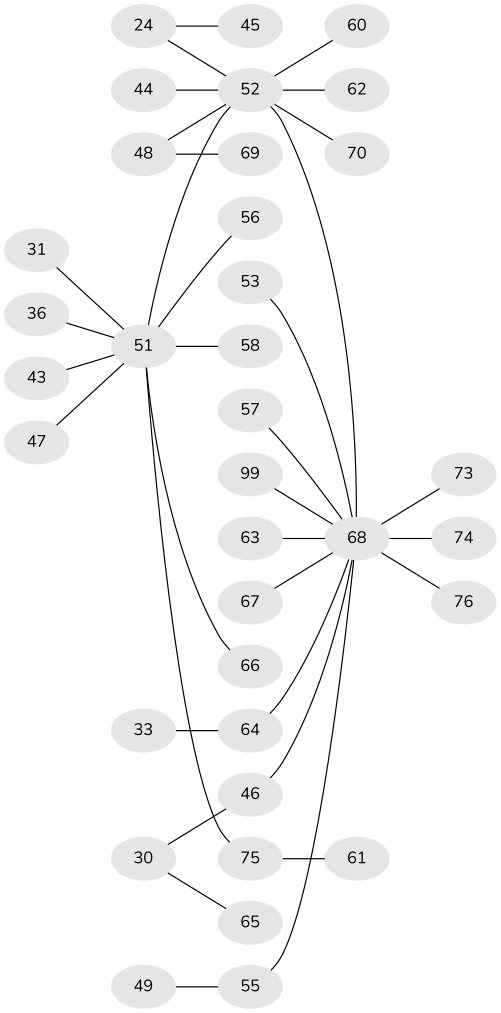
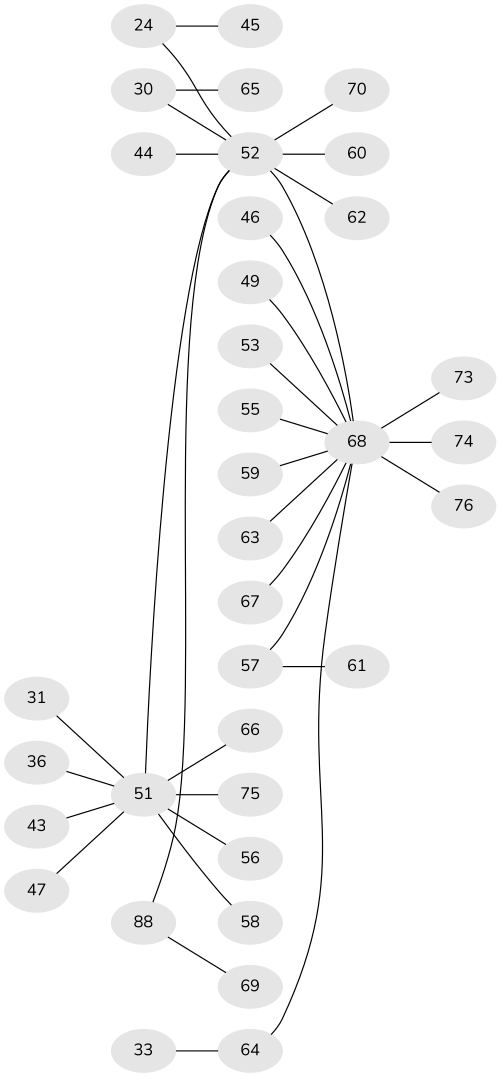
(144, 154) -> (144, 923)
(250, 474) -> (250, 474)
(197, 827) -> (197, 122)
(303, 859) -> (304, 667)
(197, 987) -> (312, 358)
